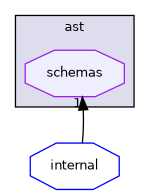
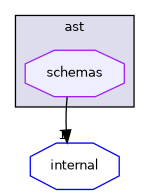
(83, 126) -> (66, 115)
